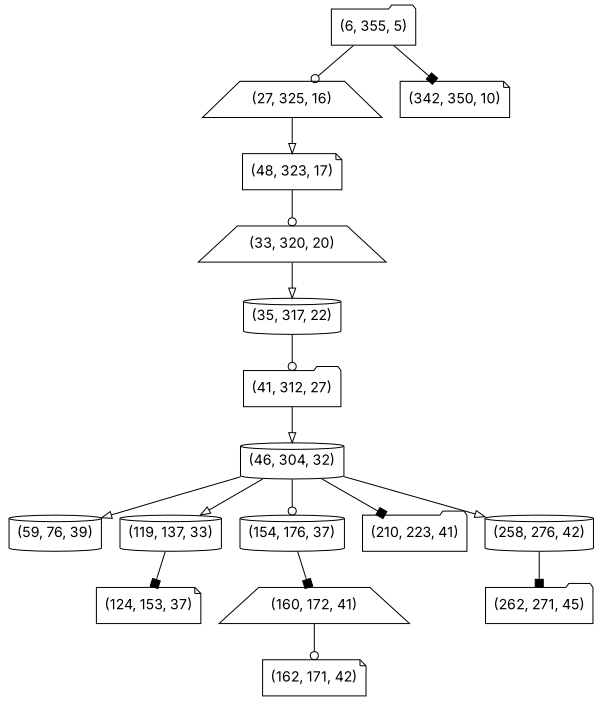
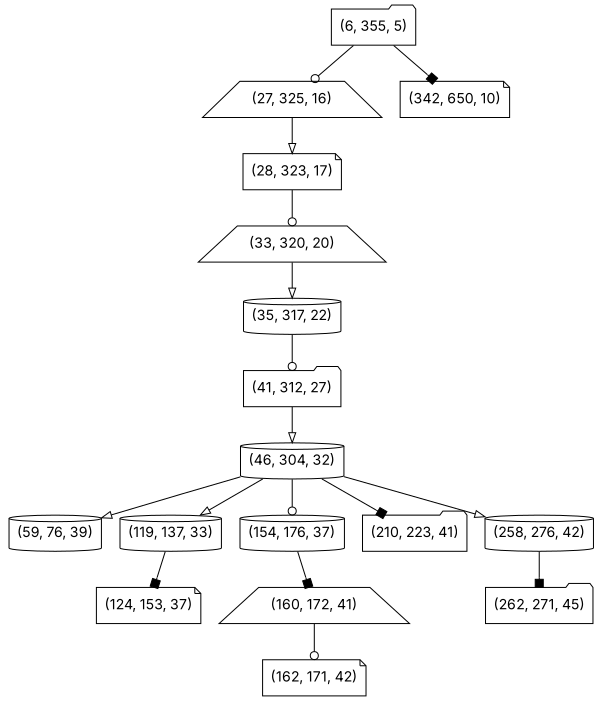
(455, 99) -> (455, 99)
(292, 172) -> (292, 172)
